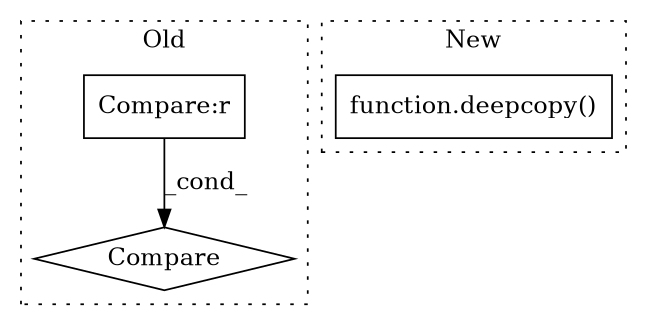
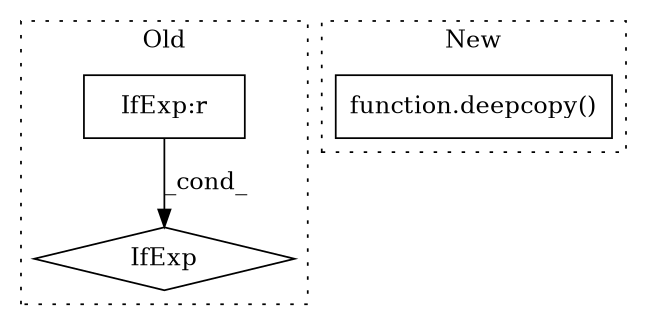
(164, 107) -> (164, 107)
(164, 259) -> (164, 259)
